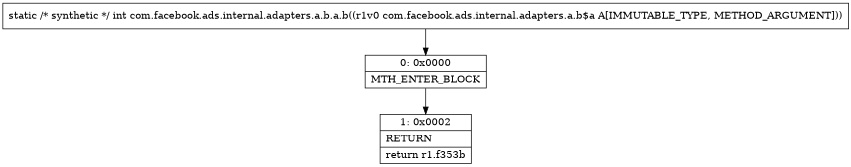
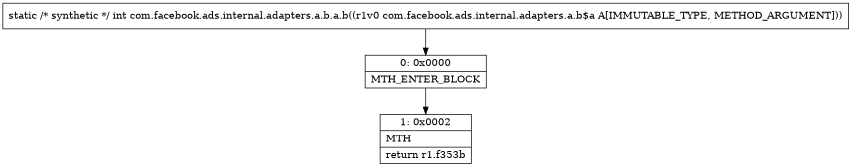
(409, 139) -> (399, 139)
